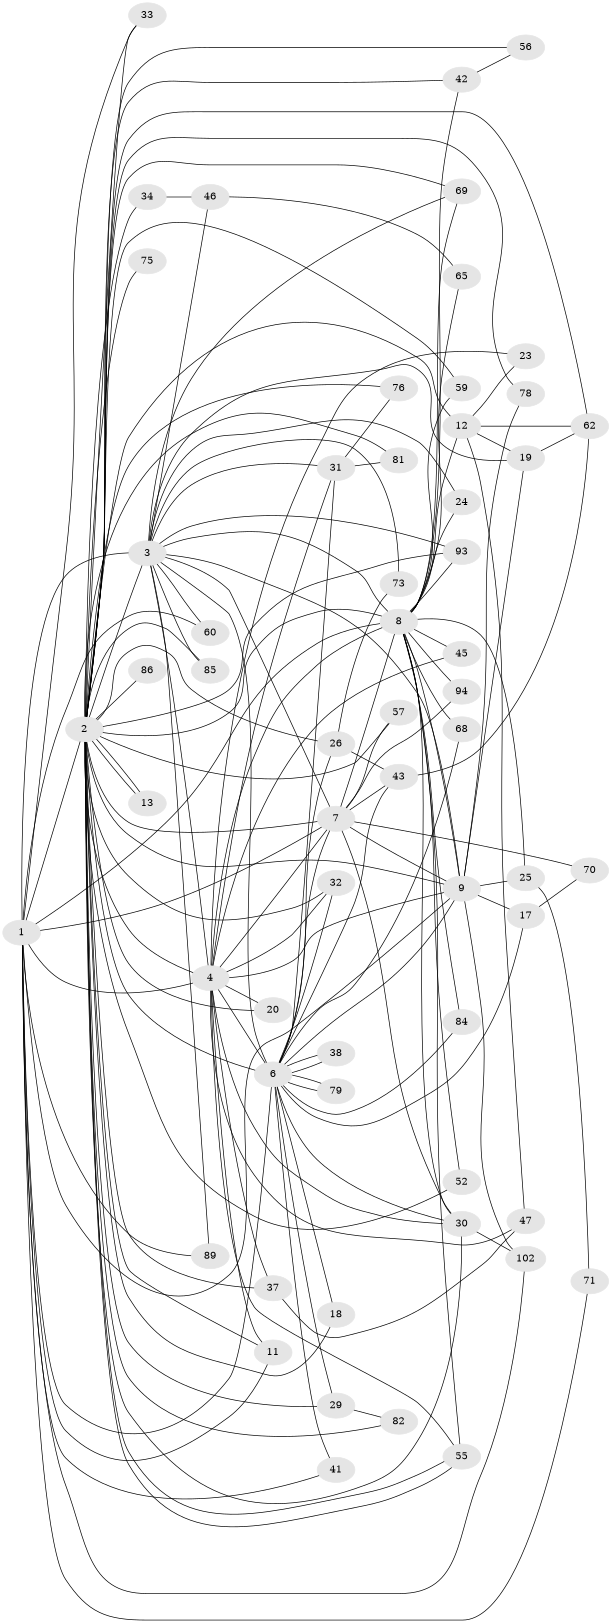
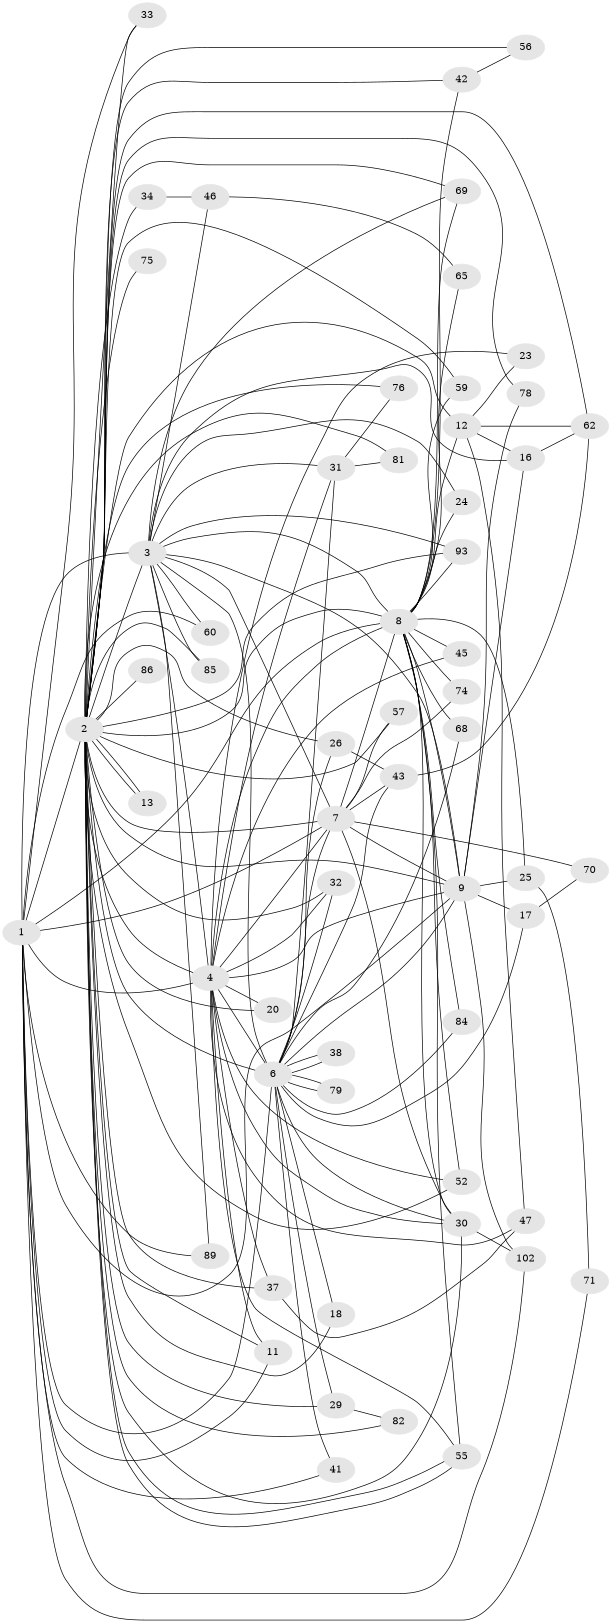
(526, 458) -> (526, 458)
(399, 584) -> none
(462, 692) -> (462, 692)
none -> (306, 1134)
